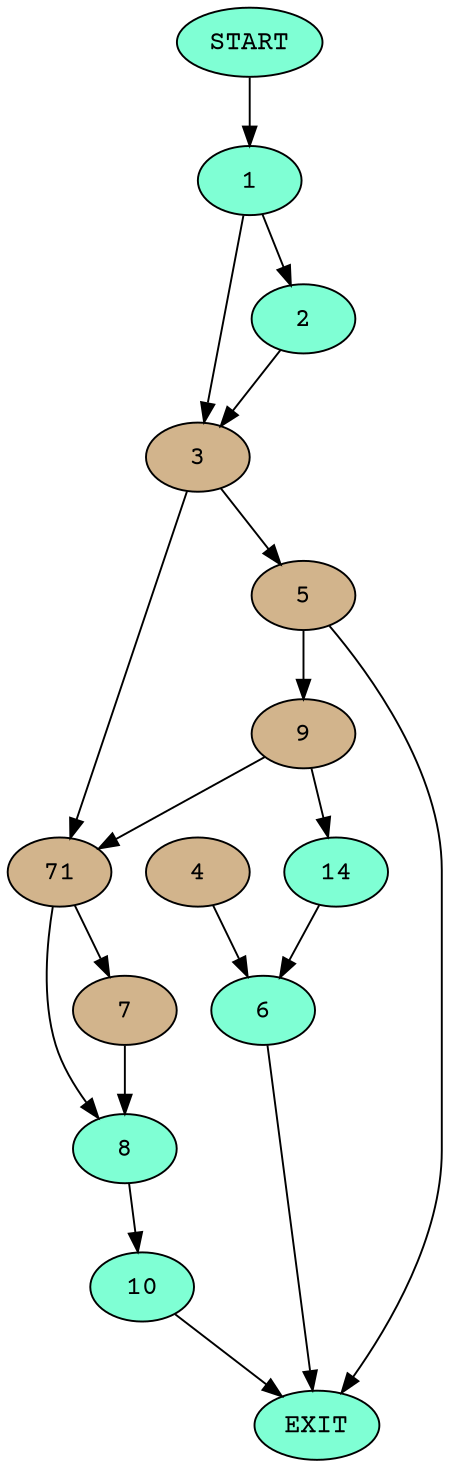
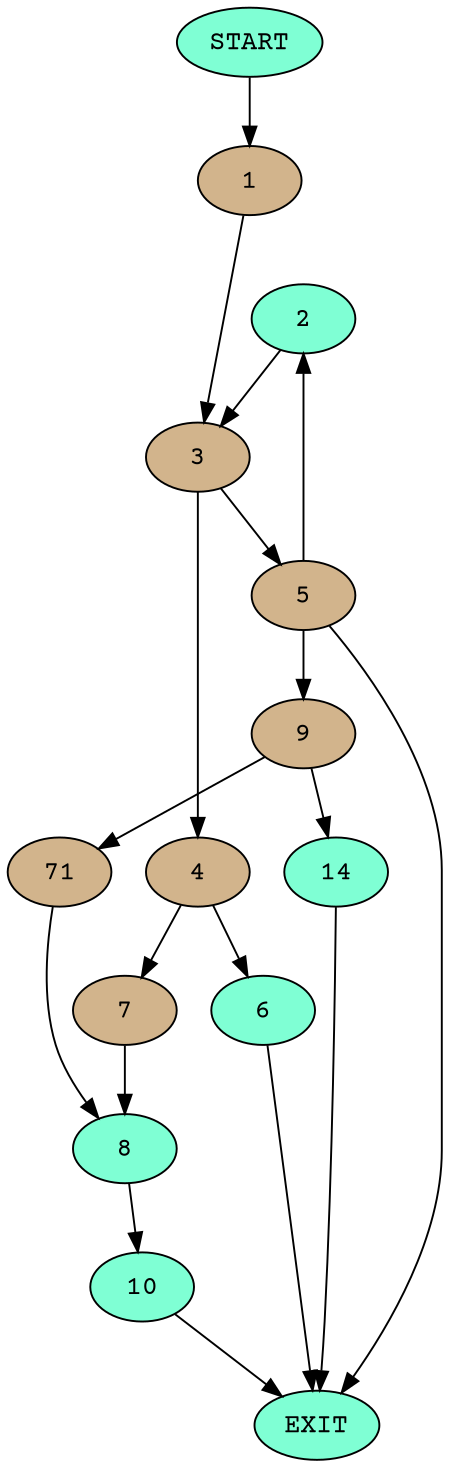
(250, 181) -> (250, 181)
(273, 241) -> (303, 467)
(132, 656) -> (198, 655)
(88, 932) -> (166, 933)
(304, 933) -> (332, 1139)
